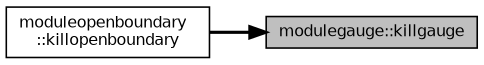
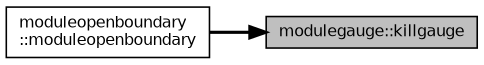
(108, 32) -> (108, 32)
